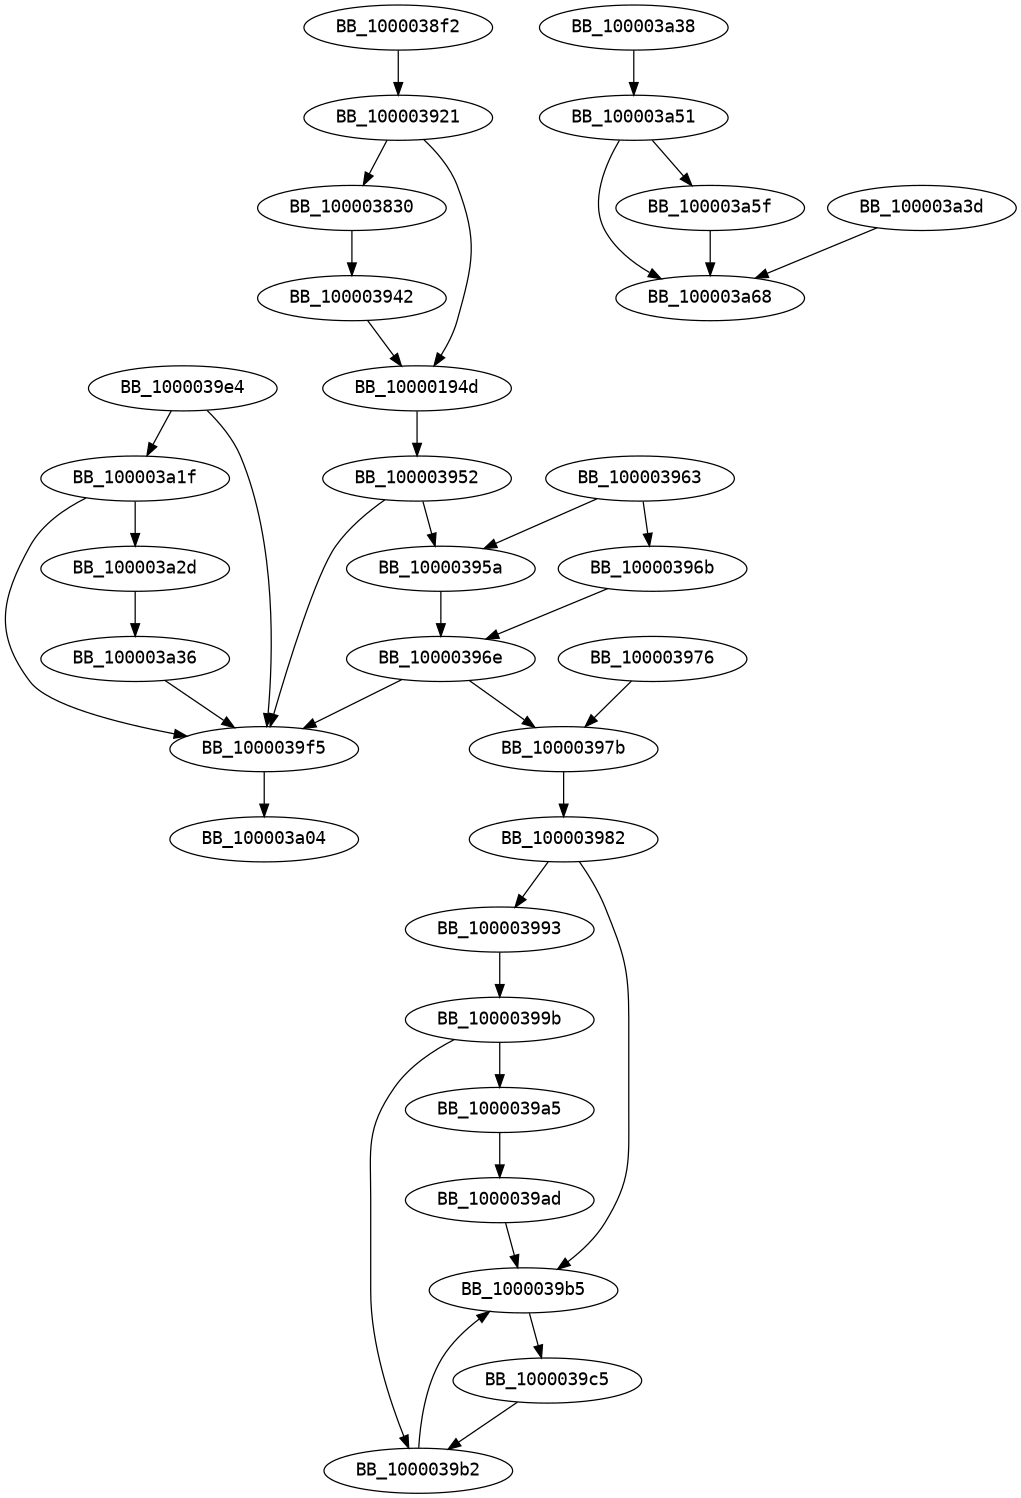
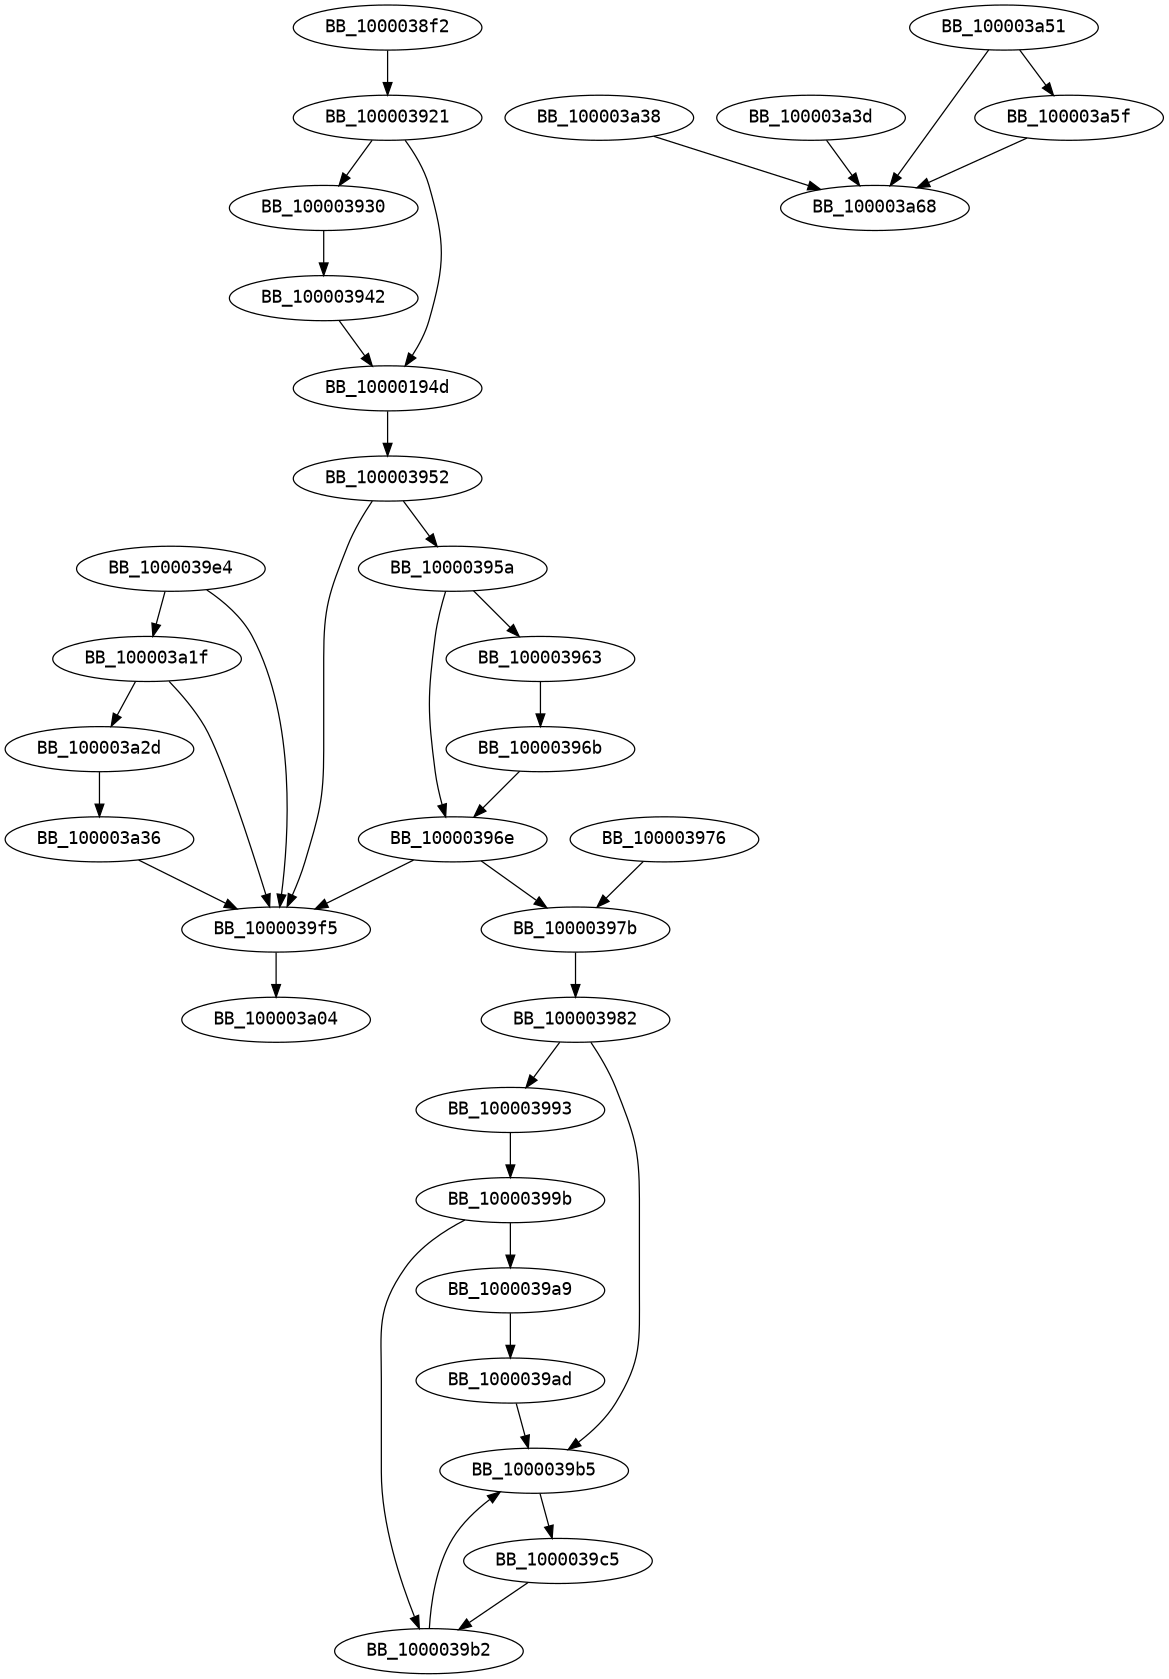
(634, 67) -> (731, 161)
(352, 208) -> (324, 208)
(546, 521) -> (492, 609)
(500, 1110) -> (510, 1290)
